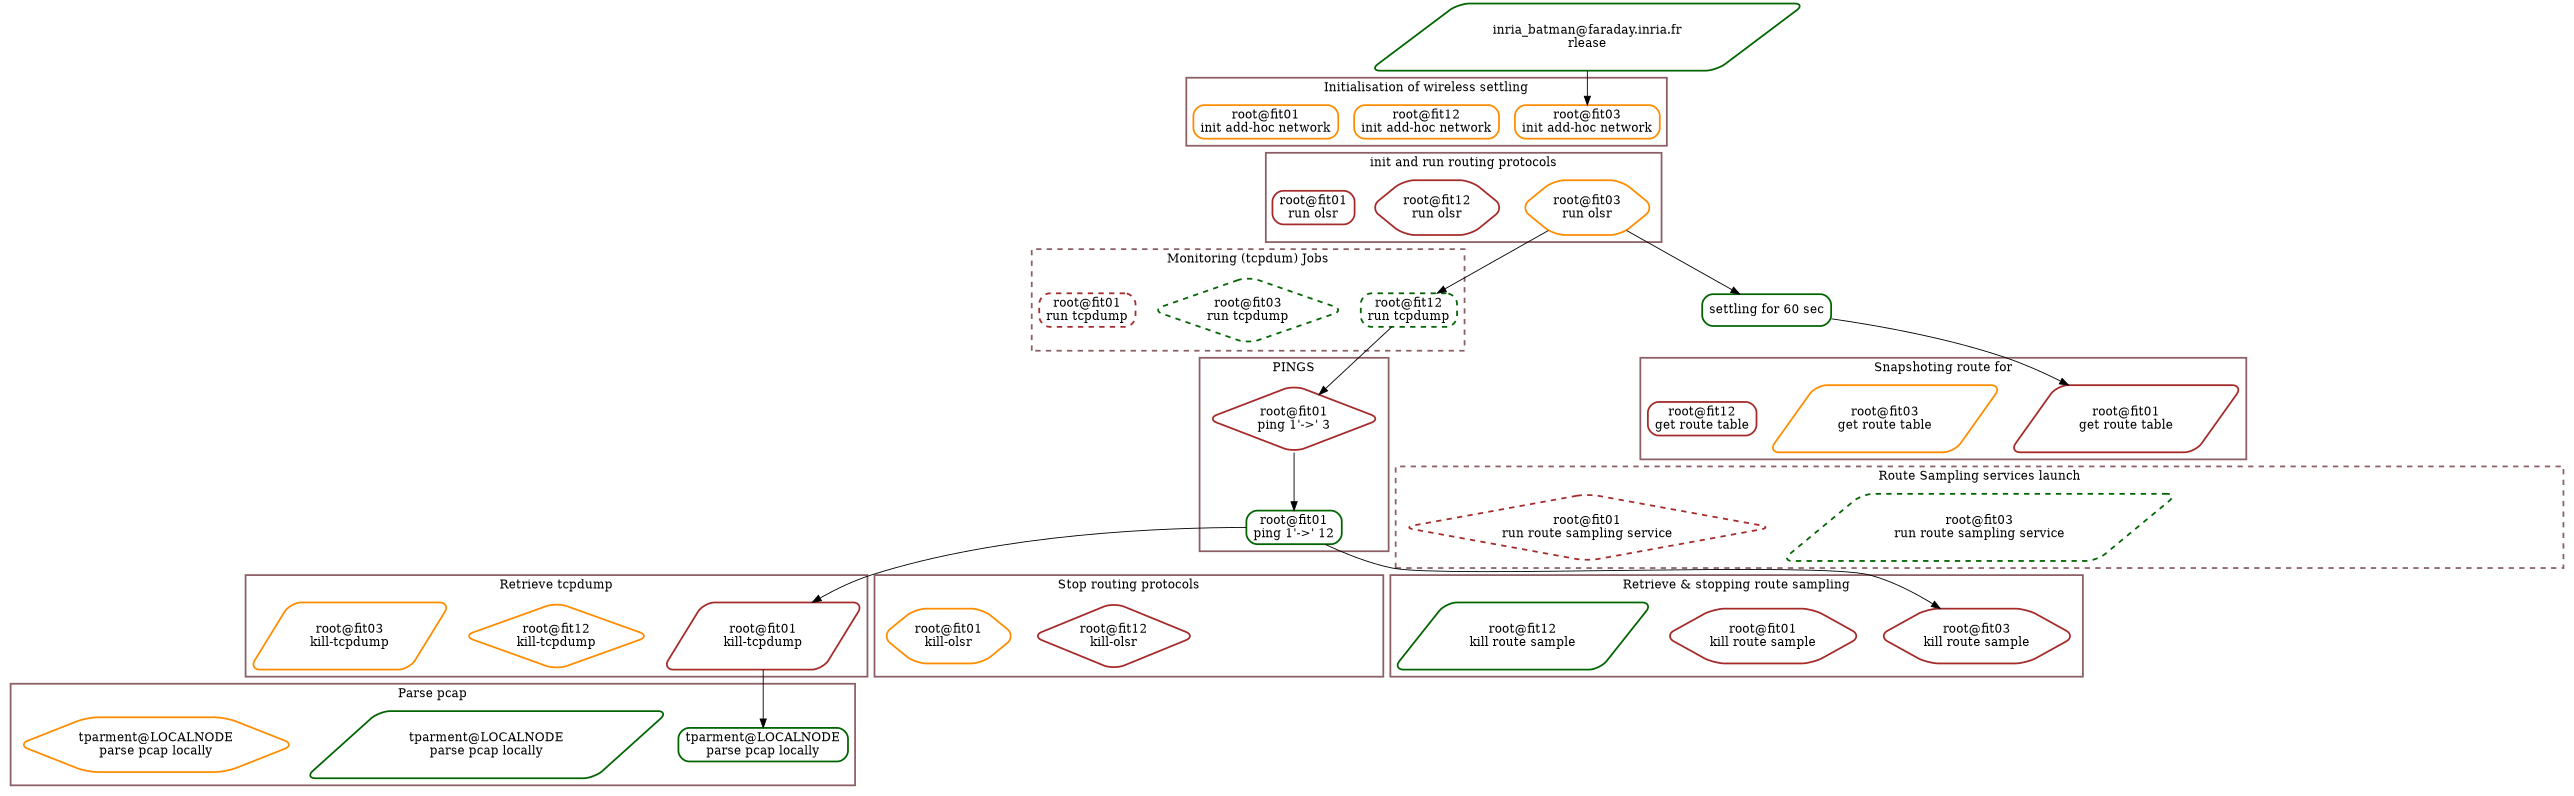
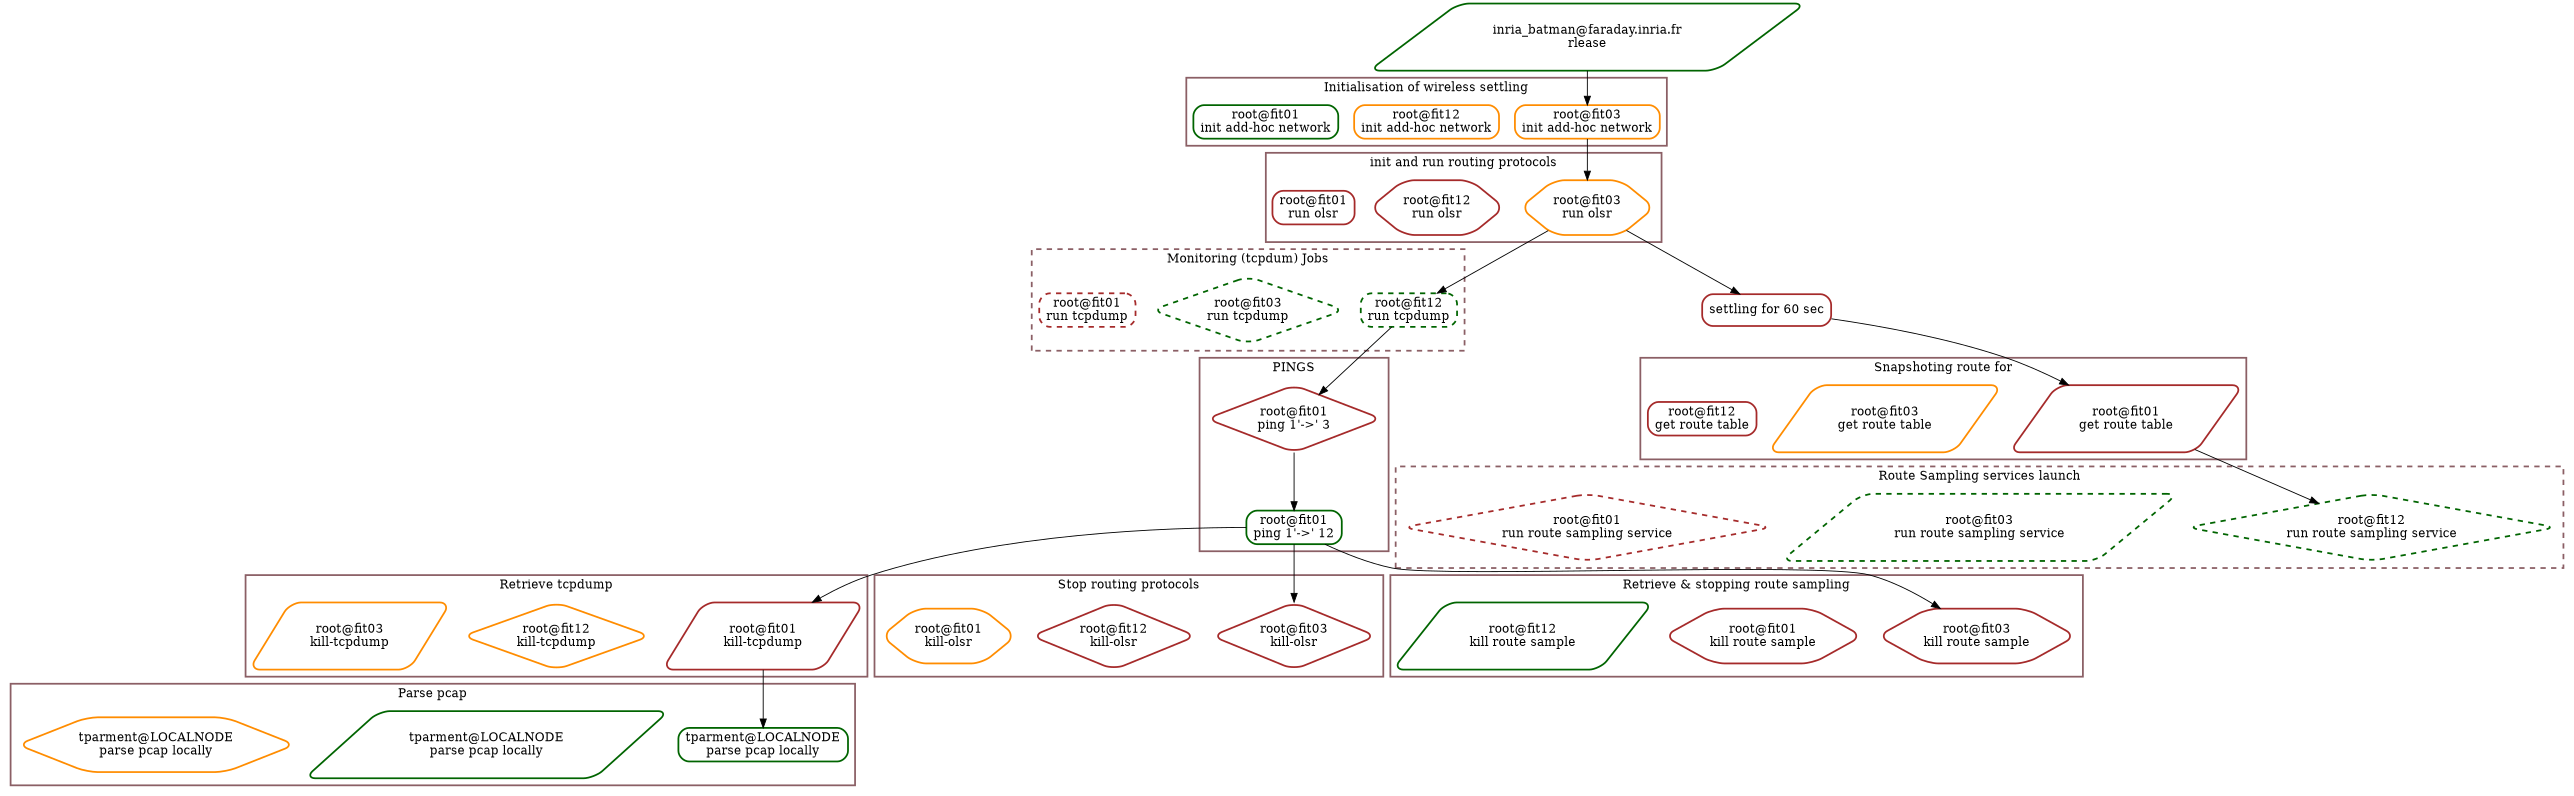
(1266, 122) -> (1266, 122)
none -> (1587, 159)
(1767, 310) -> (1767, 310)
none -> (2372, 527)
none -> (1294, 636)
